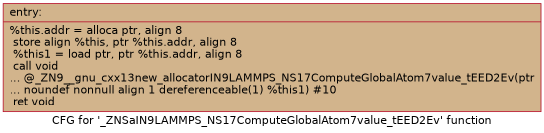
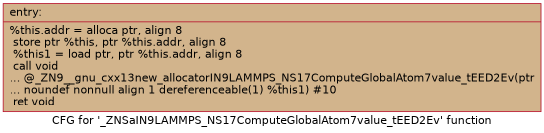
(124, 43) -> (118, 43)
